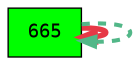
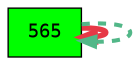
(45, 33) -> (45, 33)
